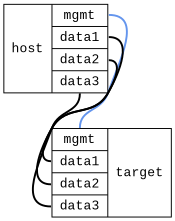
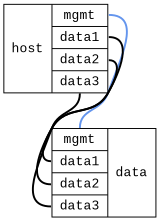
(140, 172) -> (132, 172)
